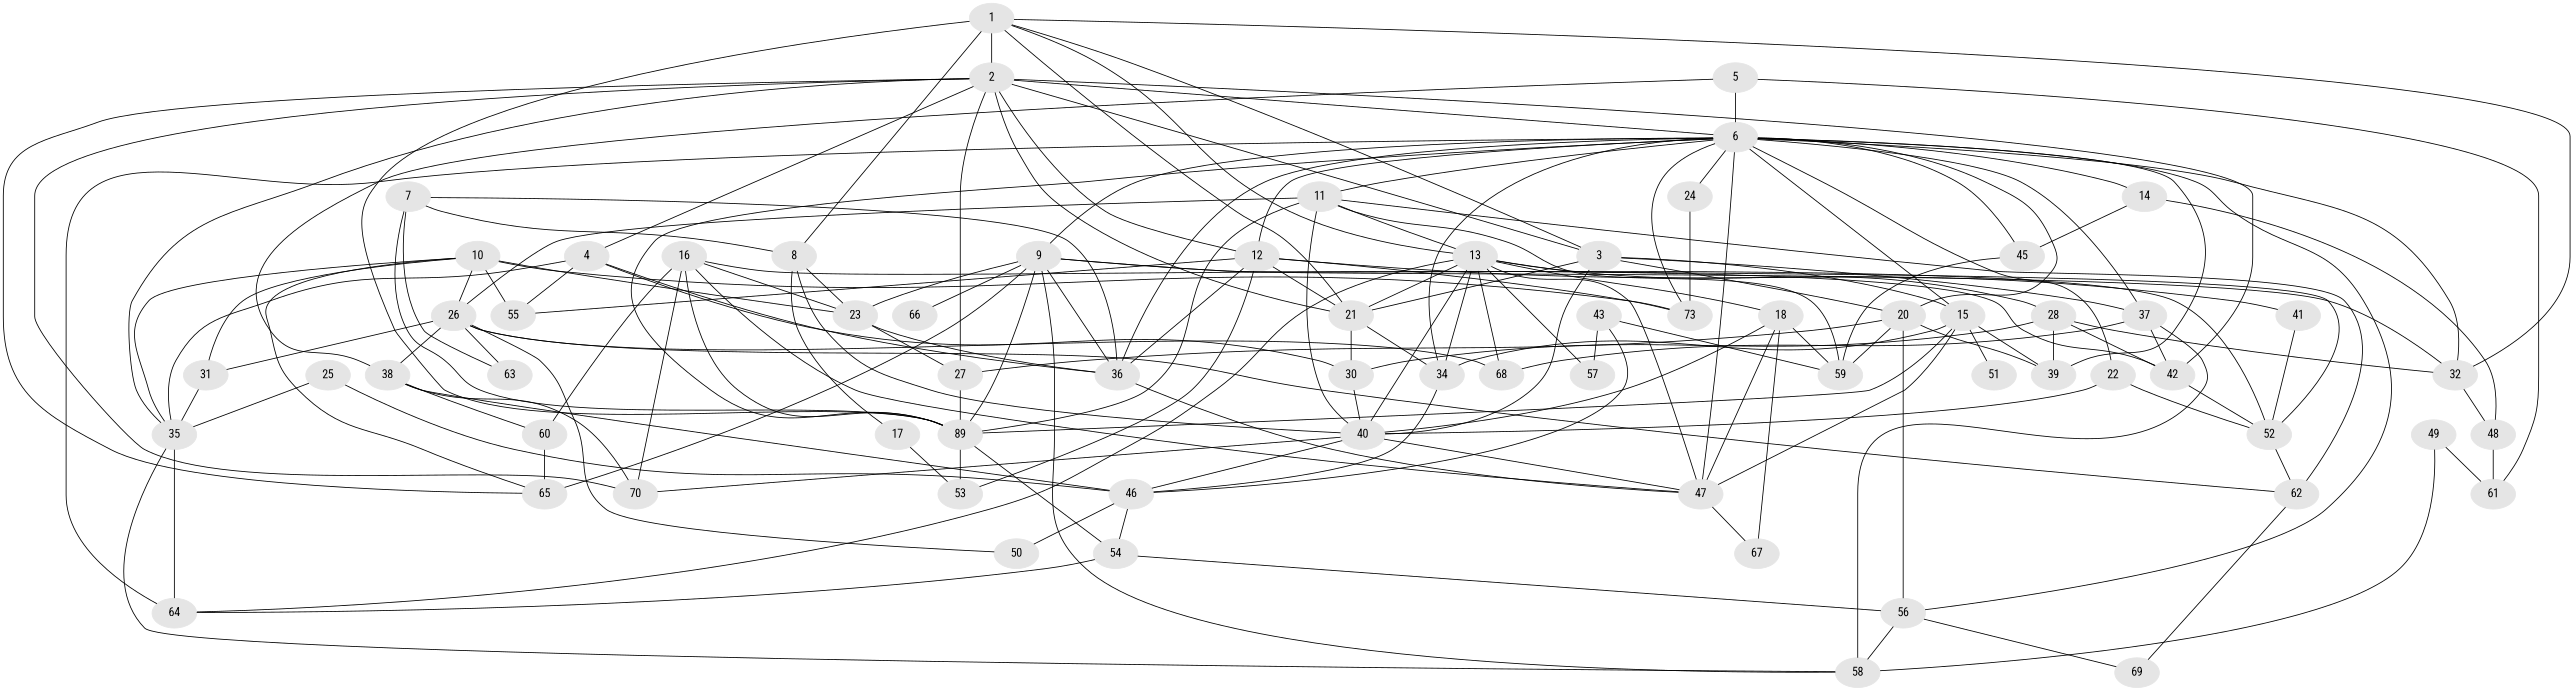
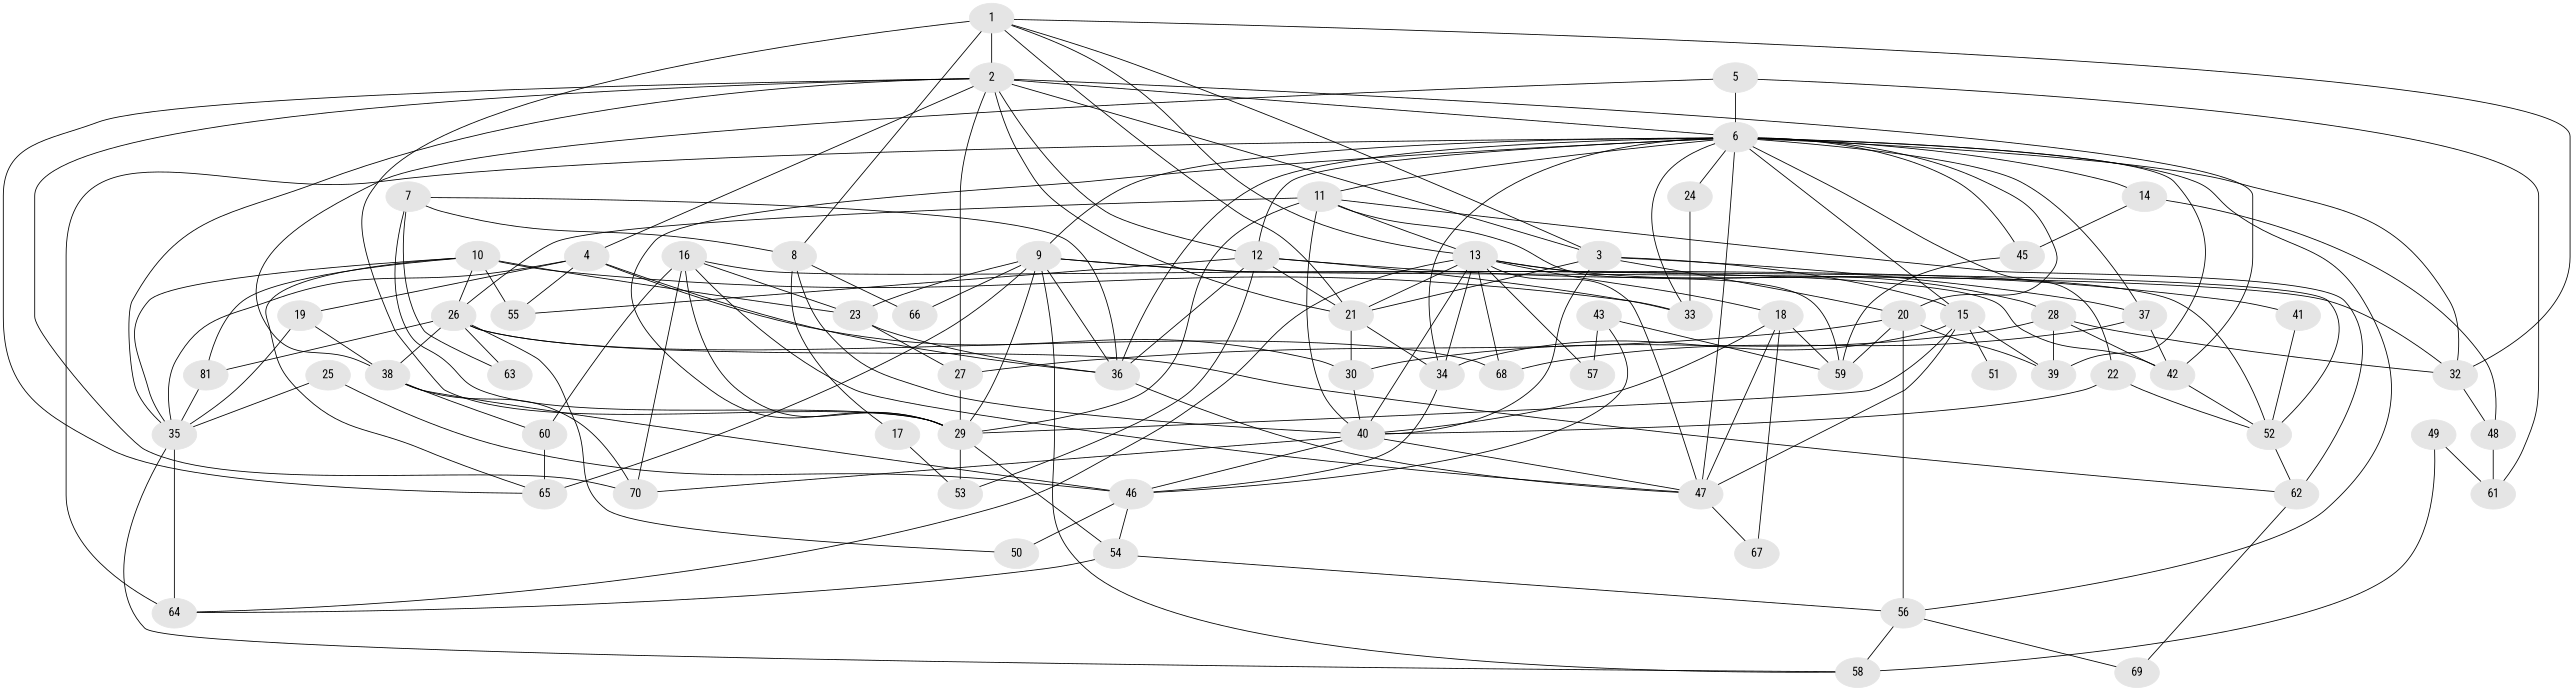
(819, 281) -> (846, 282)
none -> (300, 316)
(1690, 316) -> (1690, 316)
(206, 375) -> (206, 375)
(1977, 428) -> none
(960, 435) -> (960, 435)
